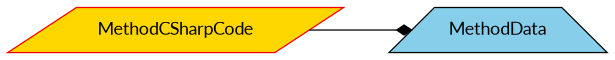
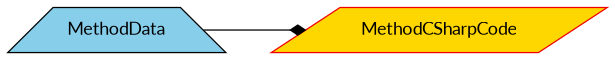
(353, 30) -> (247, 30)
